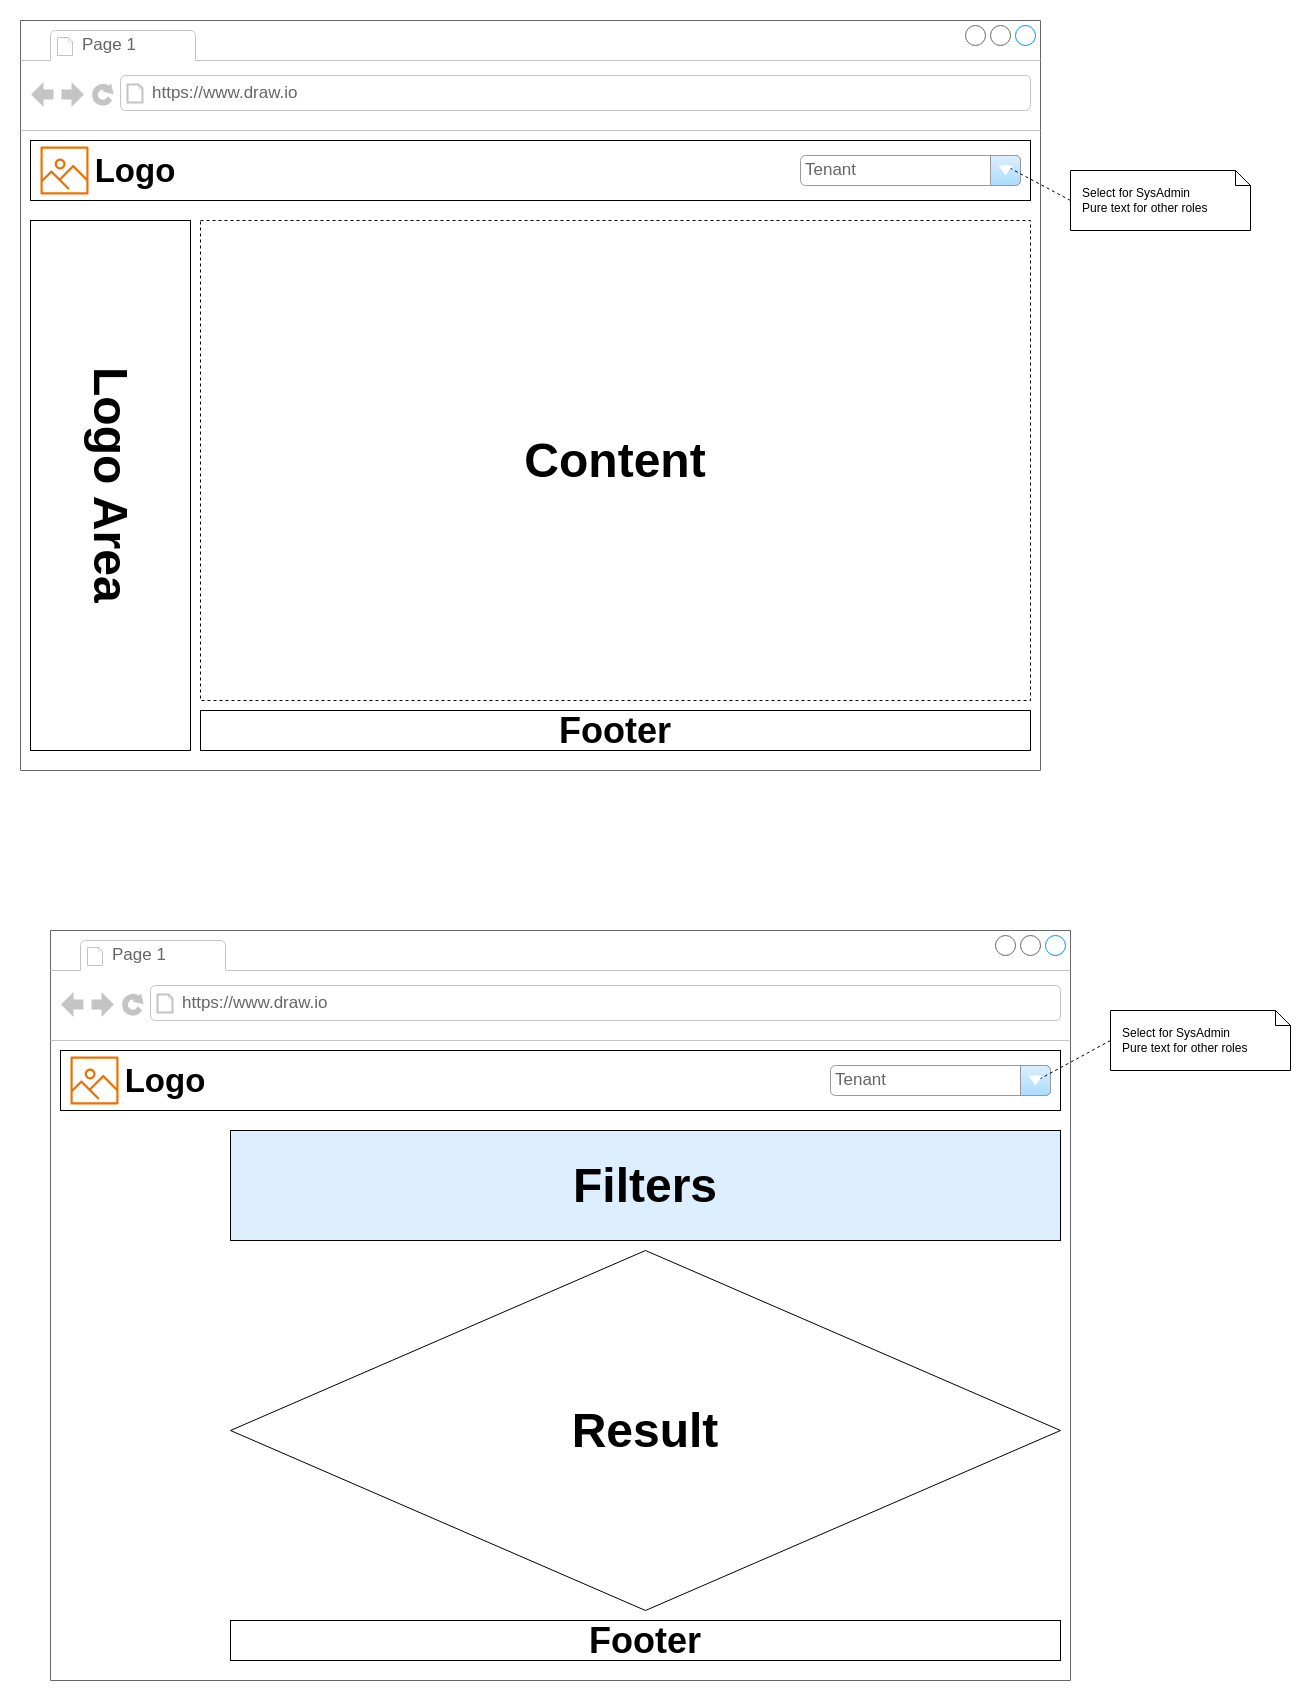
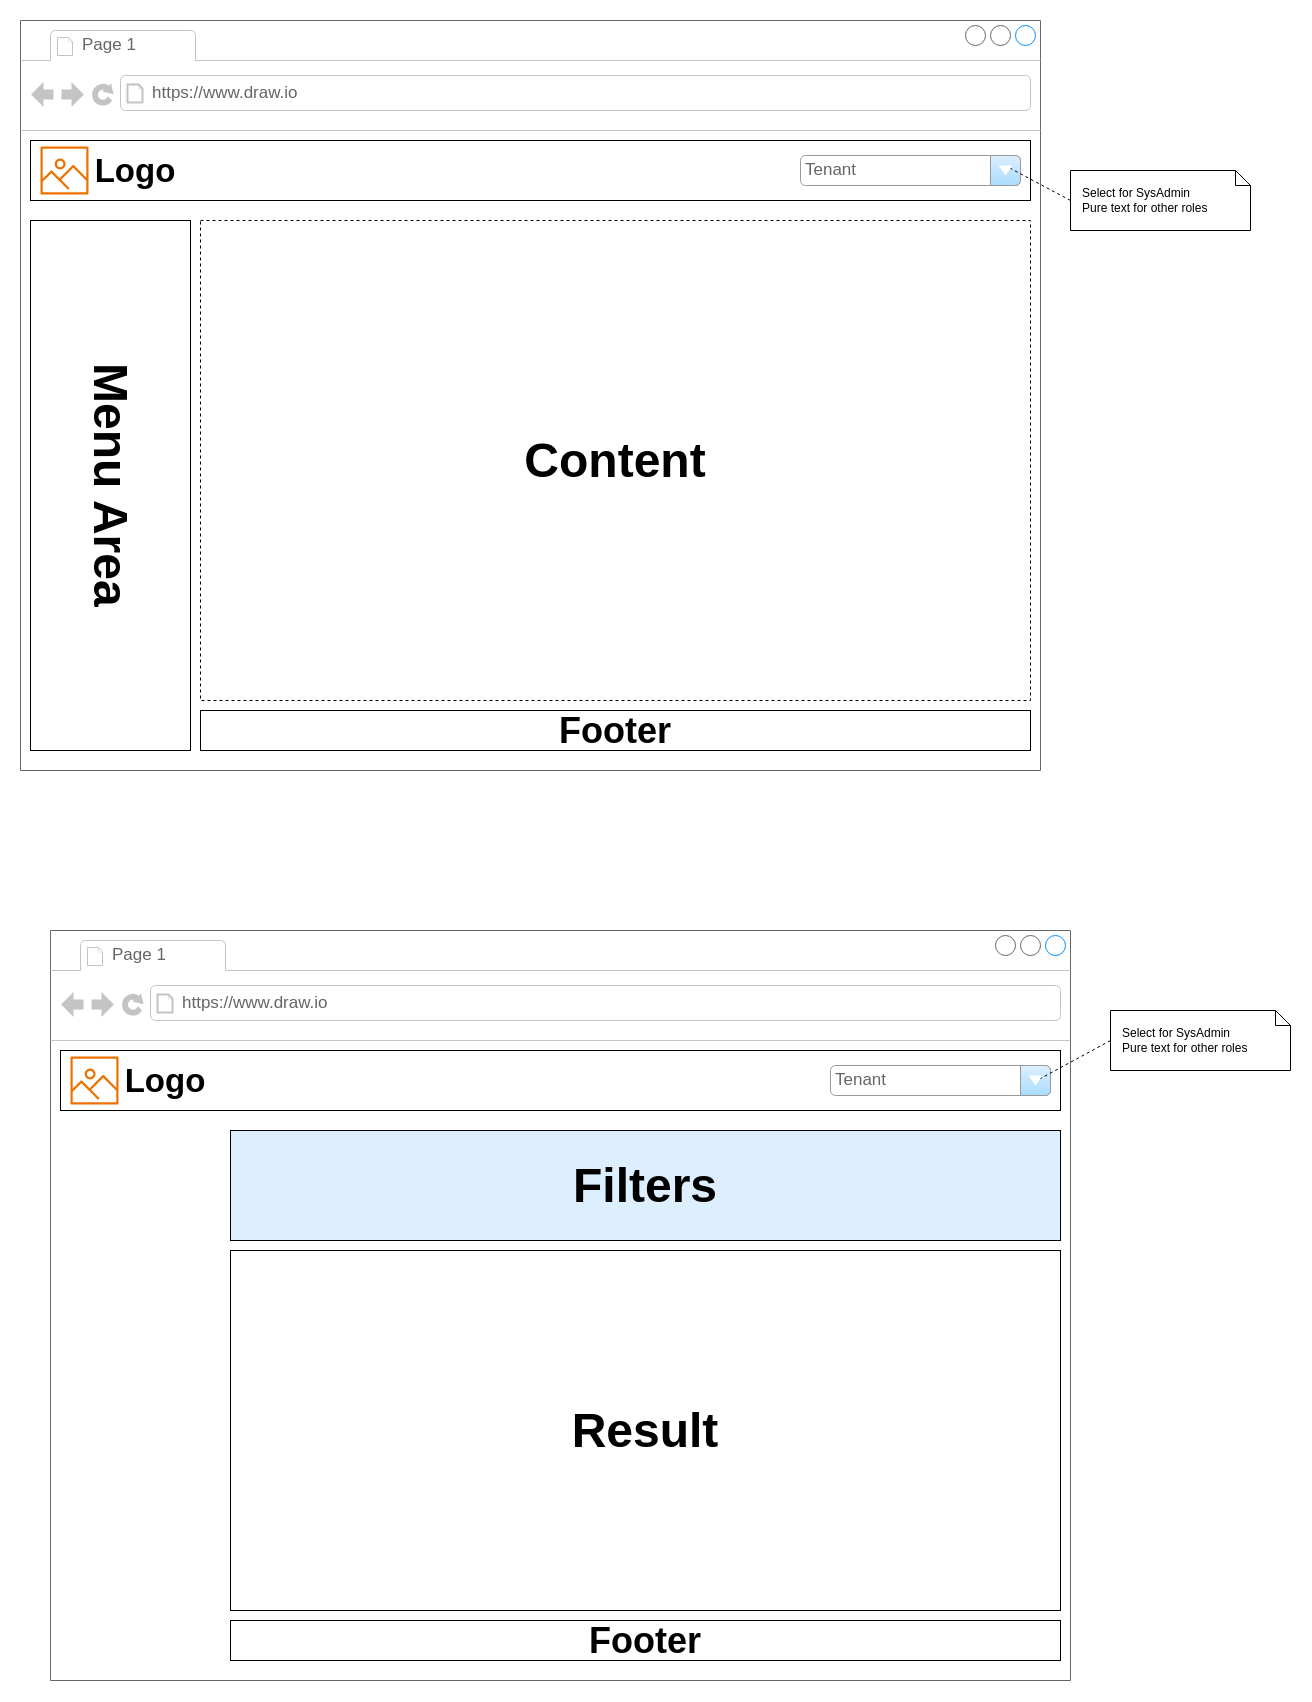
(111, 223) -> (111, 223)
(646, 1431) -> (646, 1431)
